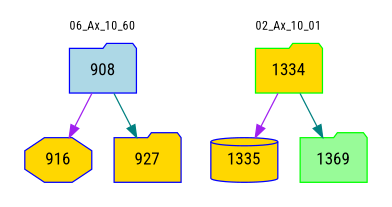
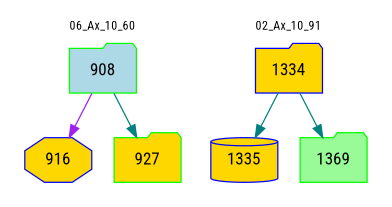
(289, 27) -> (289, 27)
(103, 71) -> (103, 71)
(289, 71) -> (289, 71)
(270, 110) -> (270, 110)
(148, 160) -> (148, 160)
